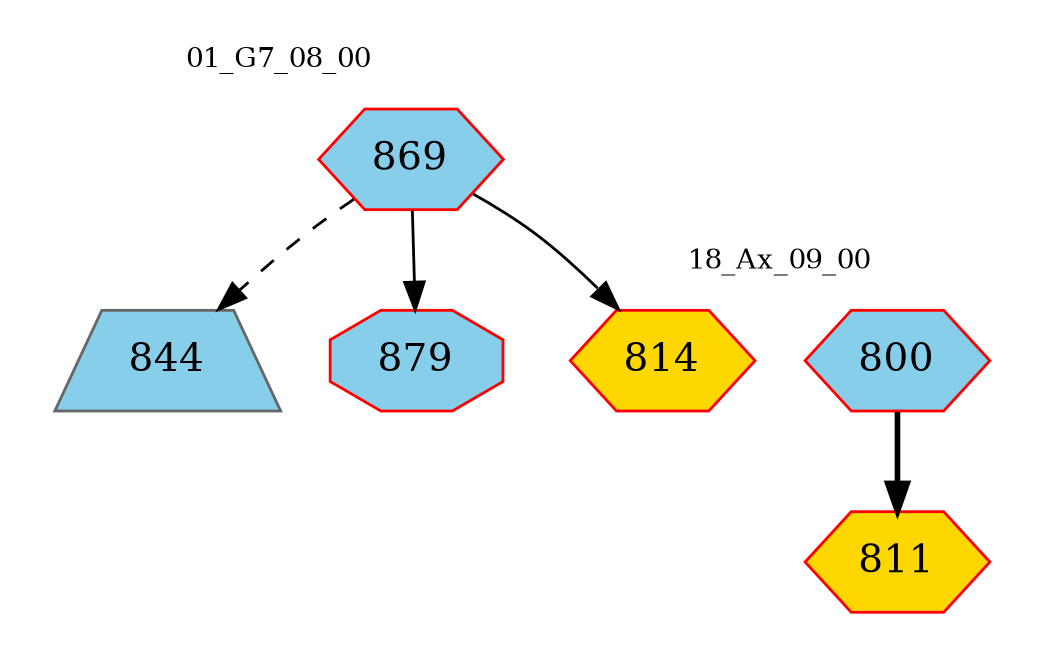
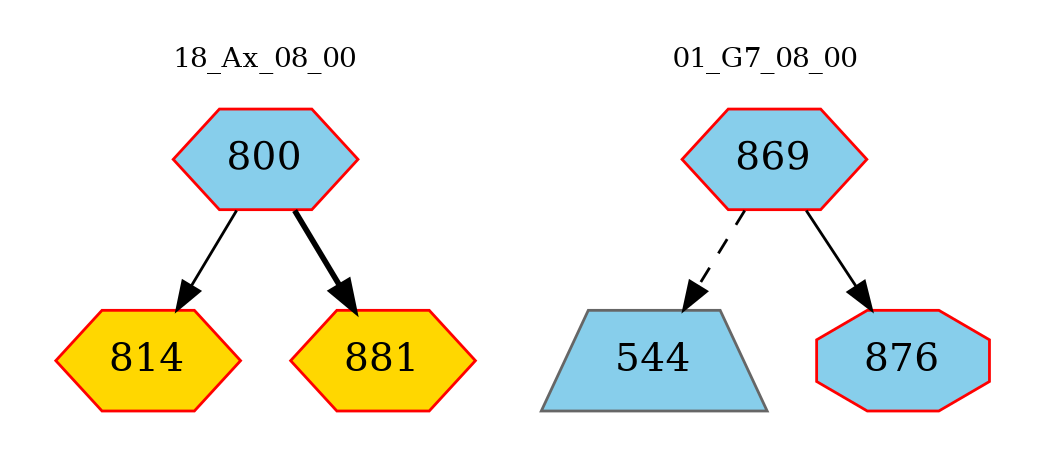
(566, 259) -> (214, 248)
(780, 261) -> (266, 60)
(168, 361) -> (654, 361)
(417, 361) -> (903, 361)
(897, 562) -> (383, 361)
